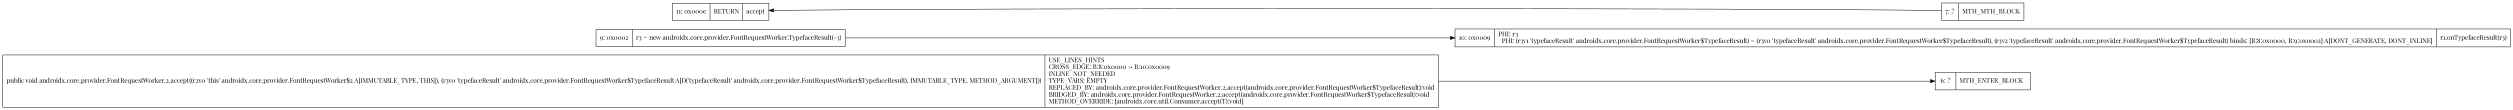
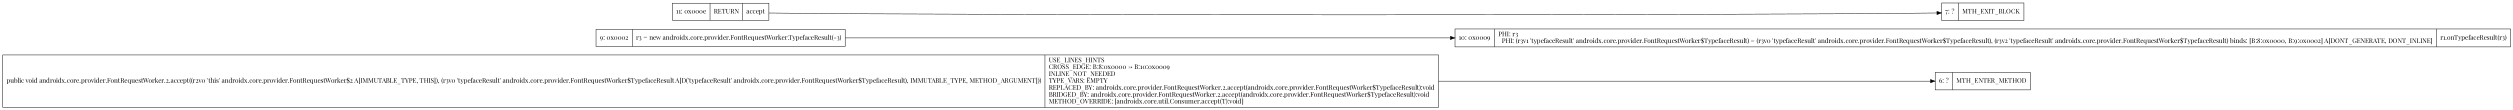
(1358, 9) -> (1353, 15)
(1991, 11) -> (1991, 11)
(1992, 81) -> (1992, 81)
